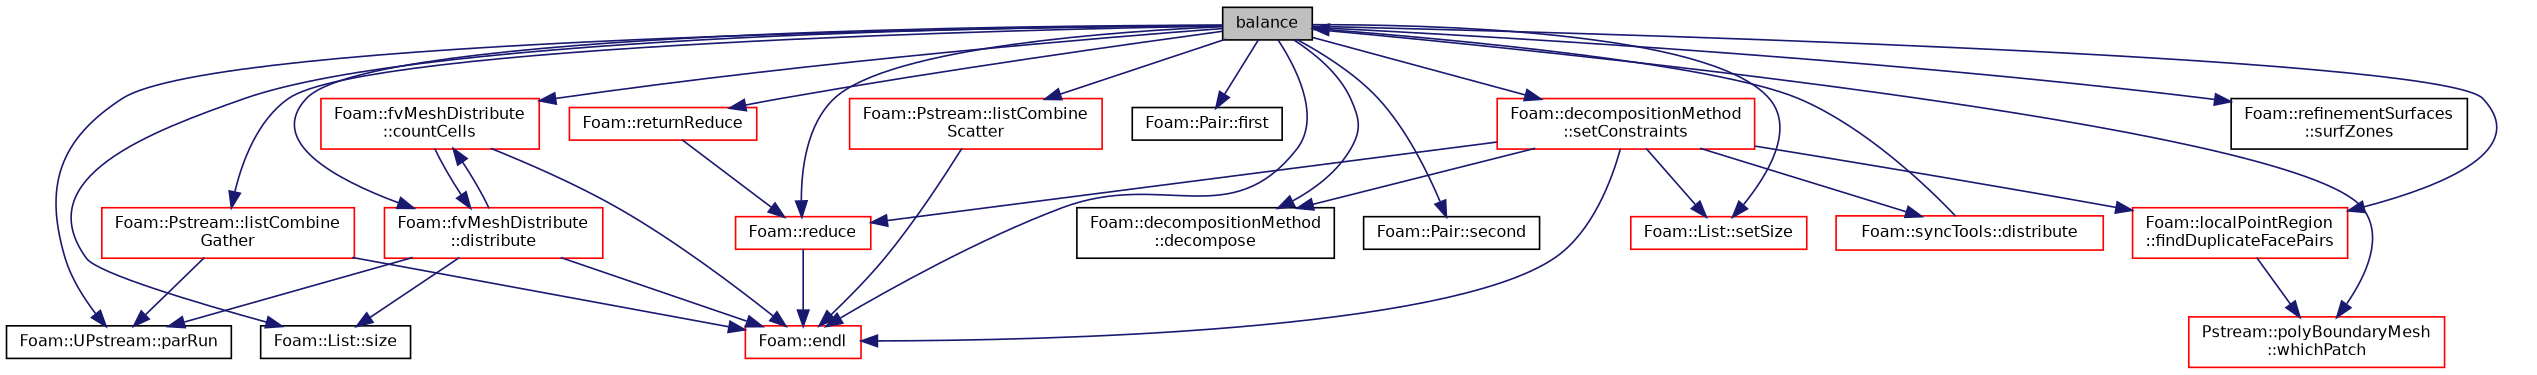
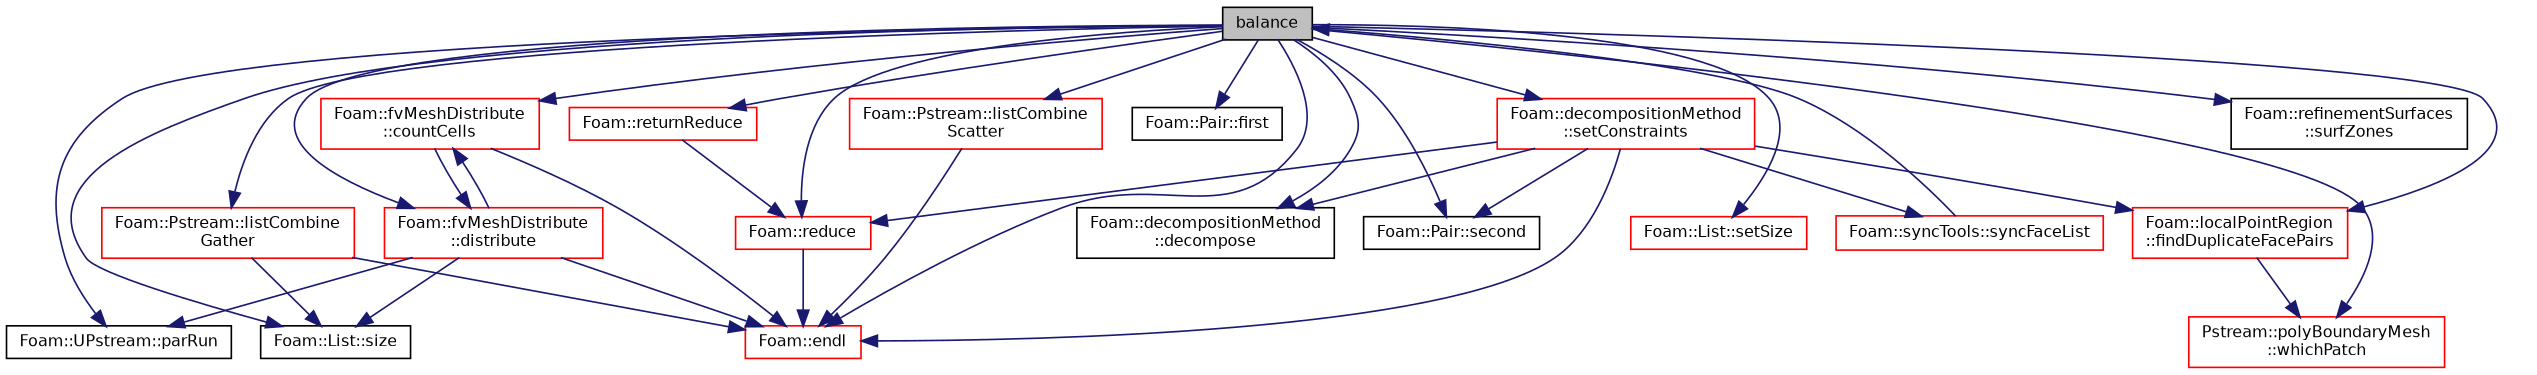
(1671, 176) -> (1538, 179)
(1970, 233) -> (1970, 233)
(176, 285) -> (279, 285)
